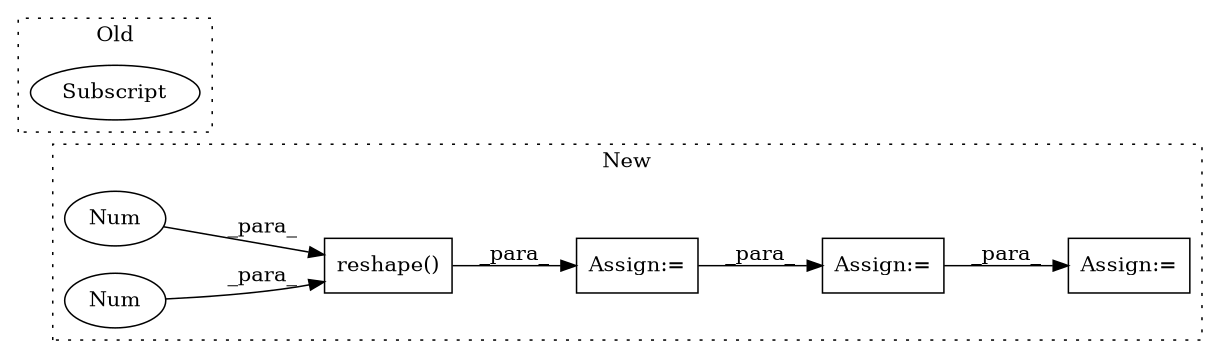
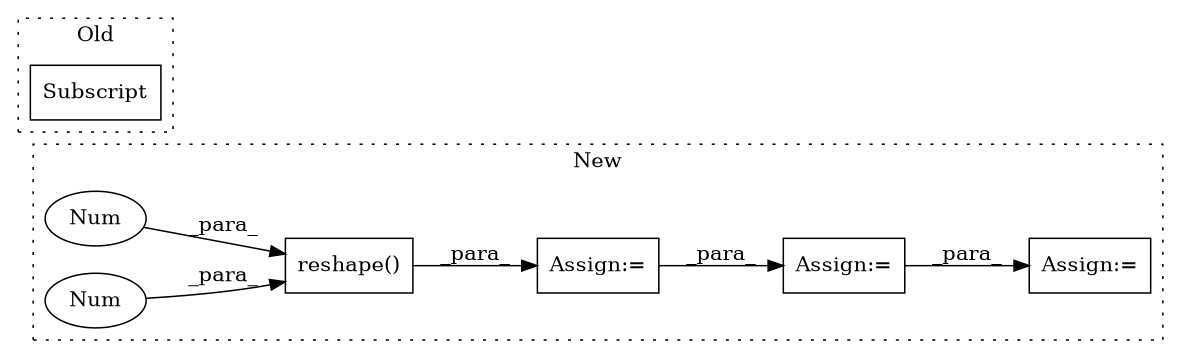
(115, 93) -> (96, 93)
